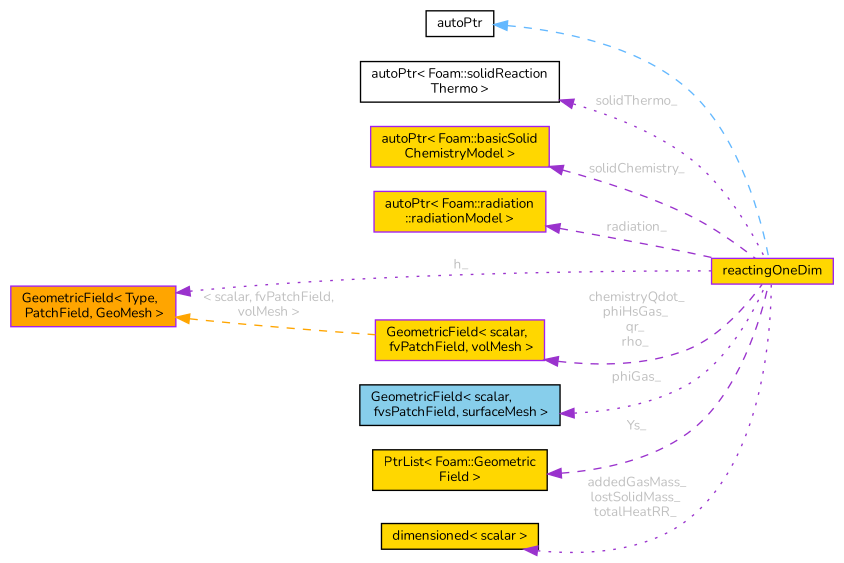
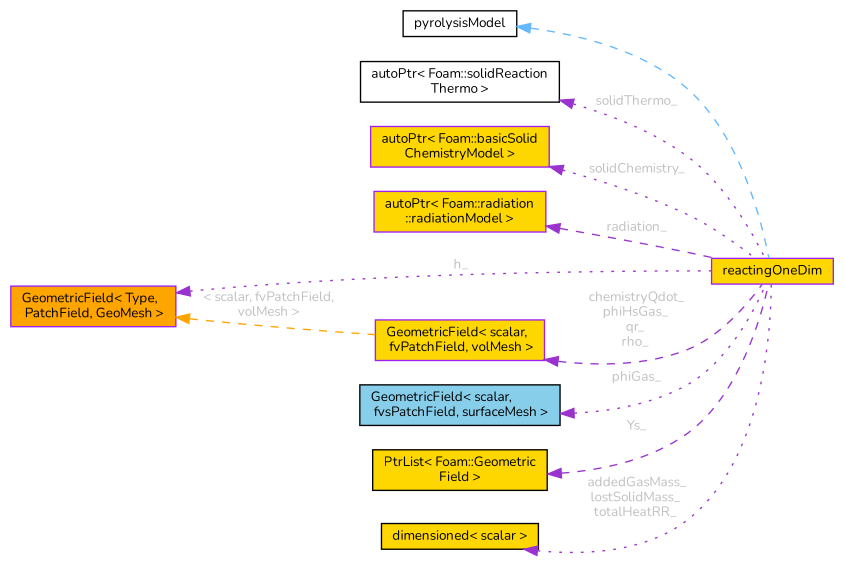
(460, 24) -> (460, 24)
(664, 204) -> (664, 204)
